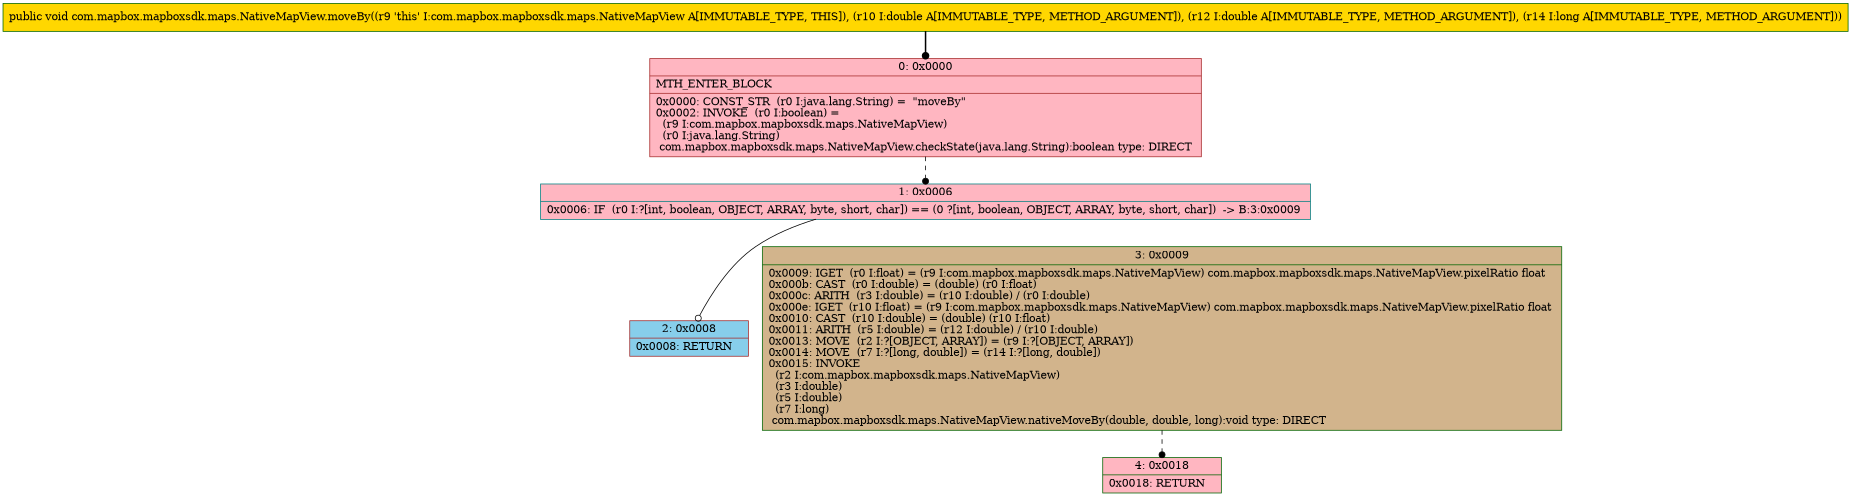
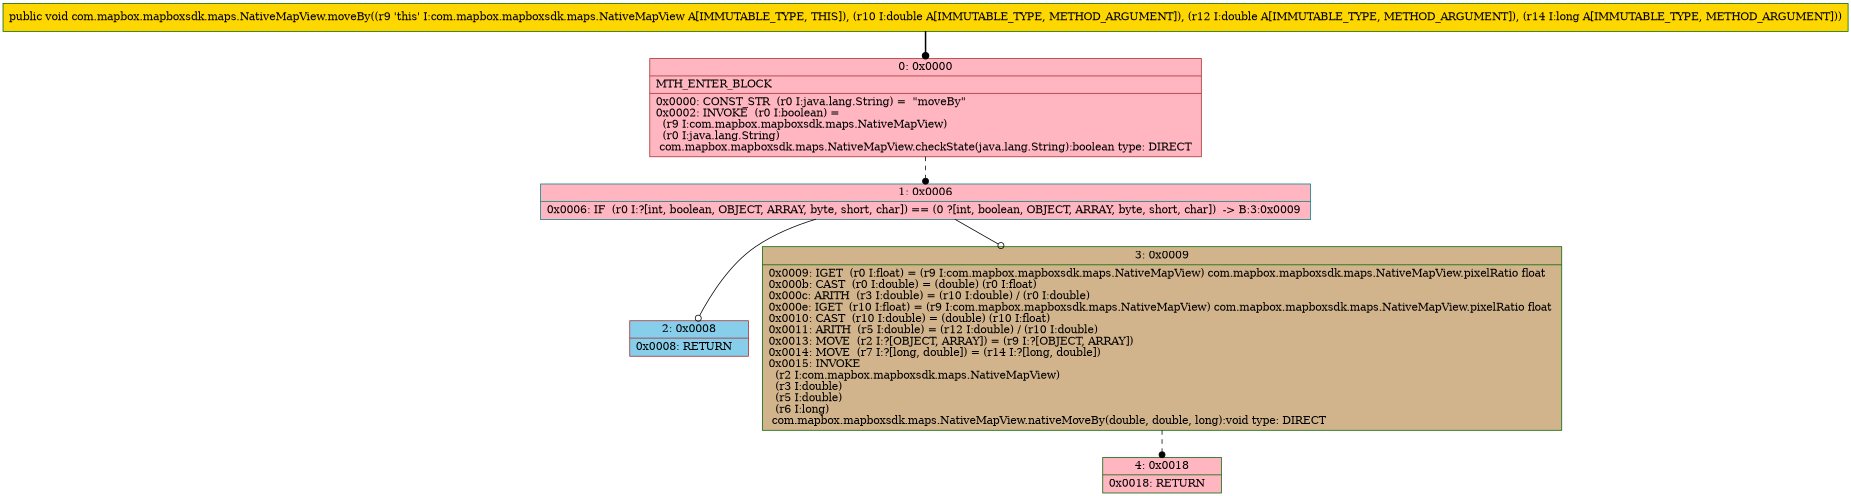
none -> (976, 232)
(799, 410) -> (799, 410)
